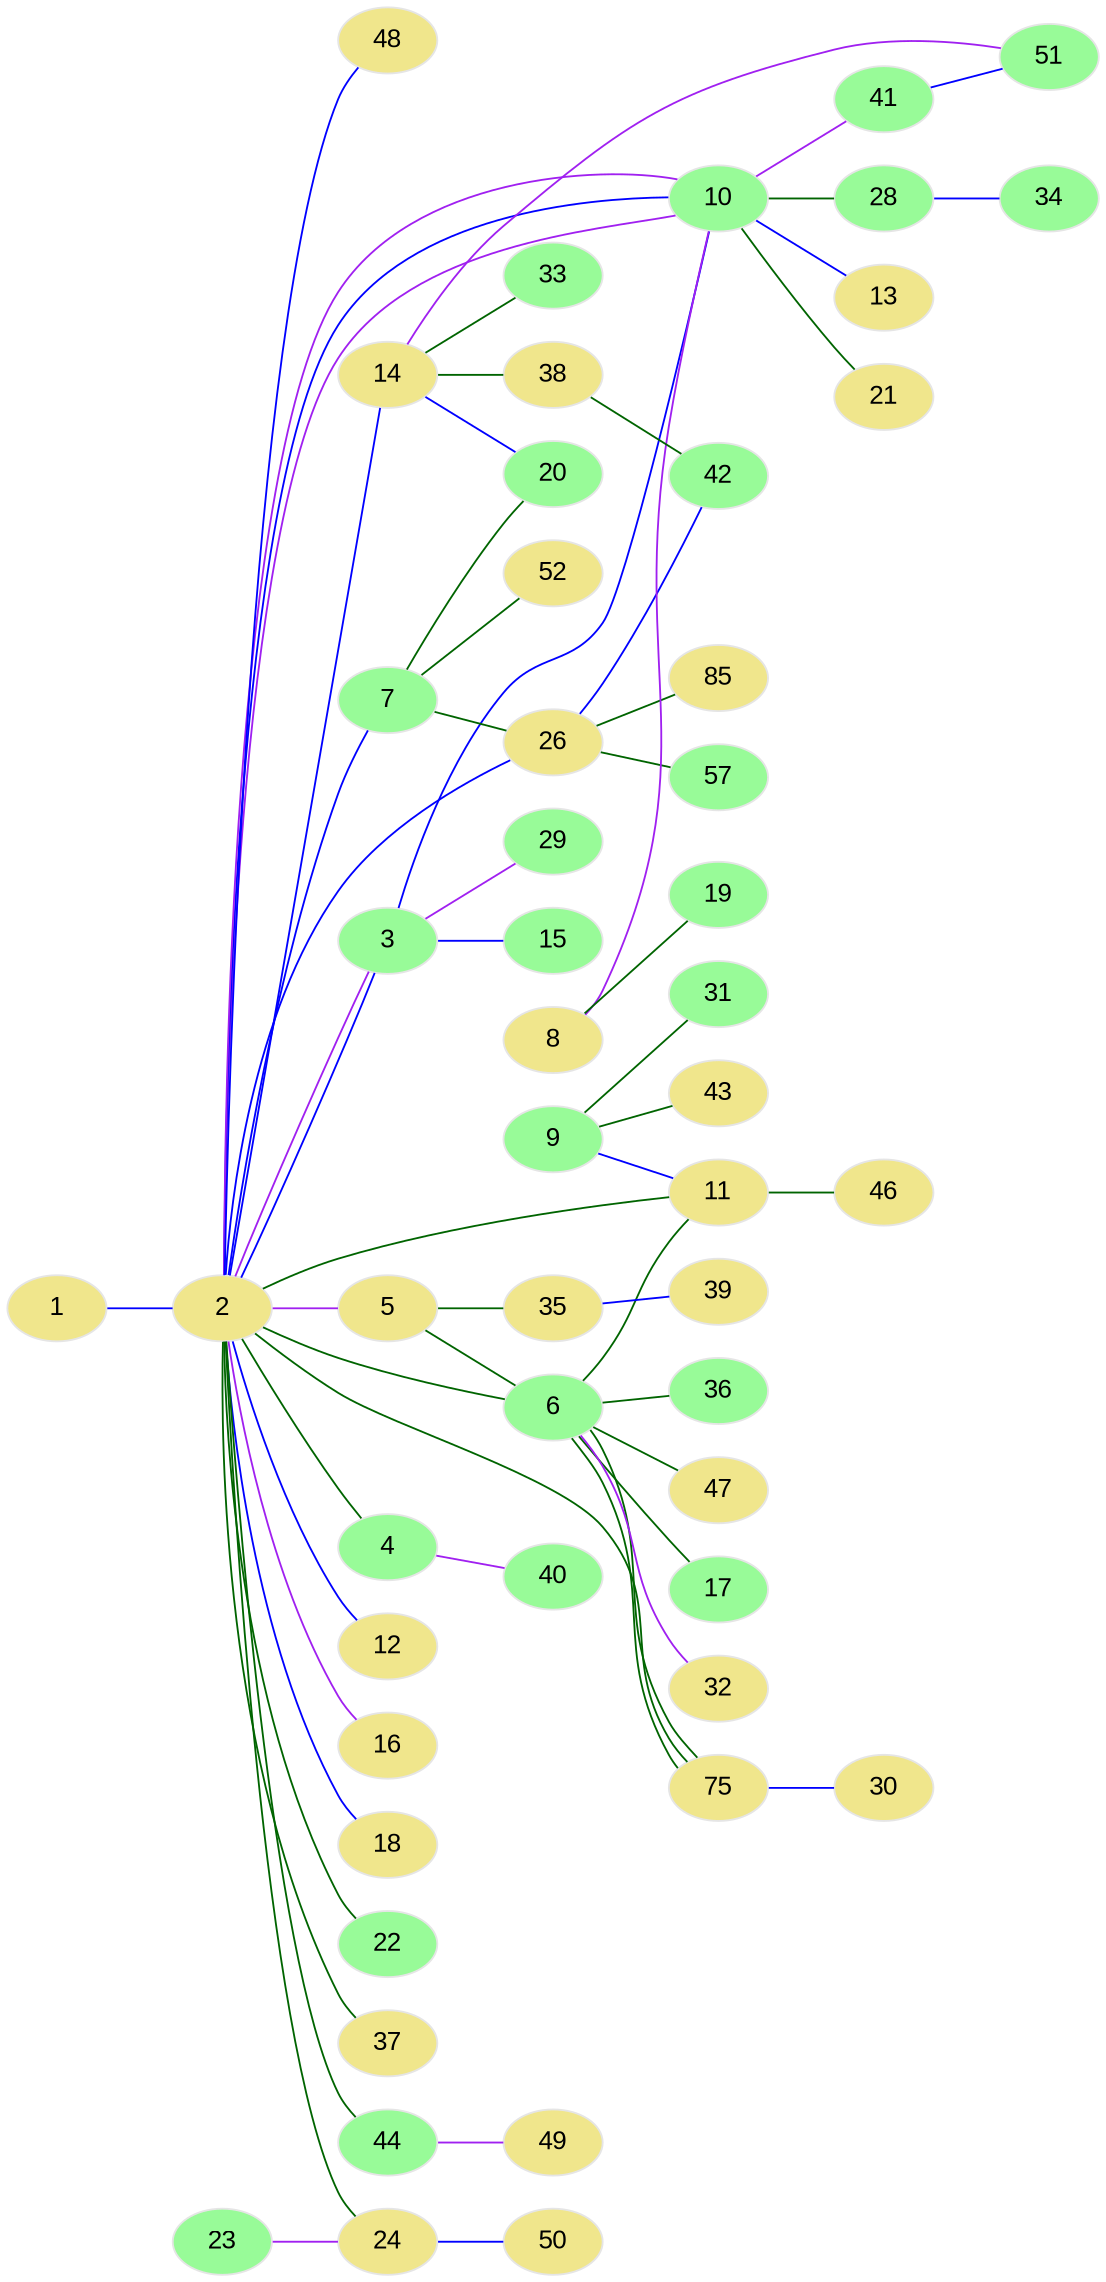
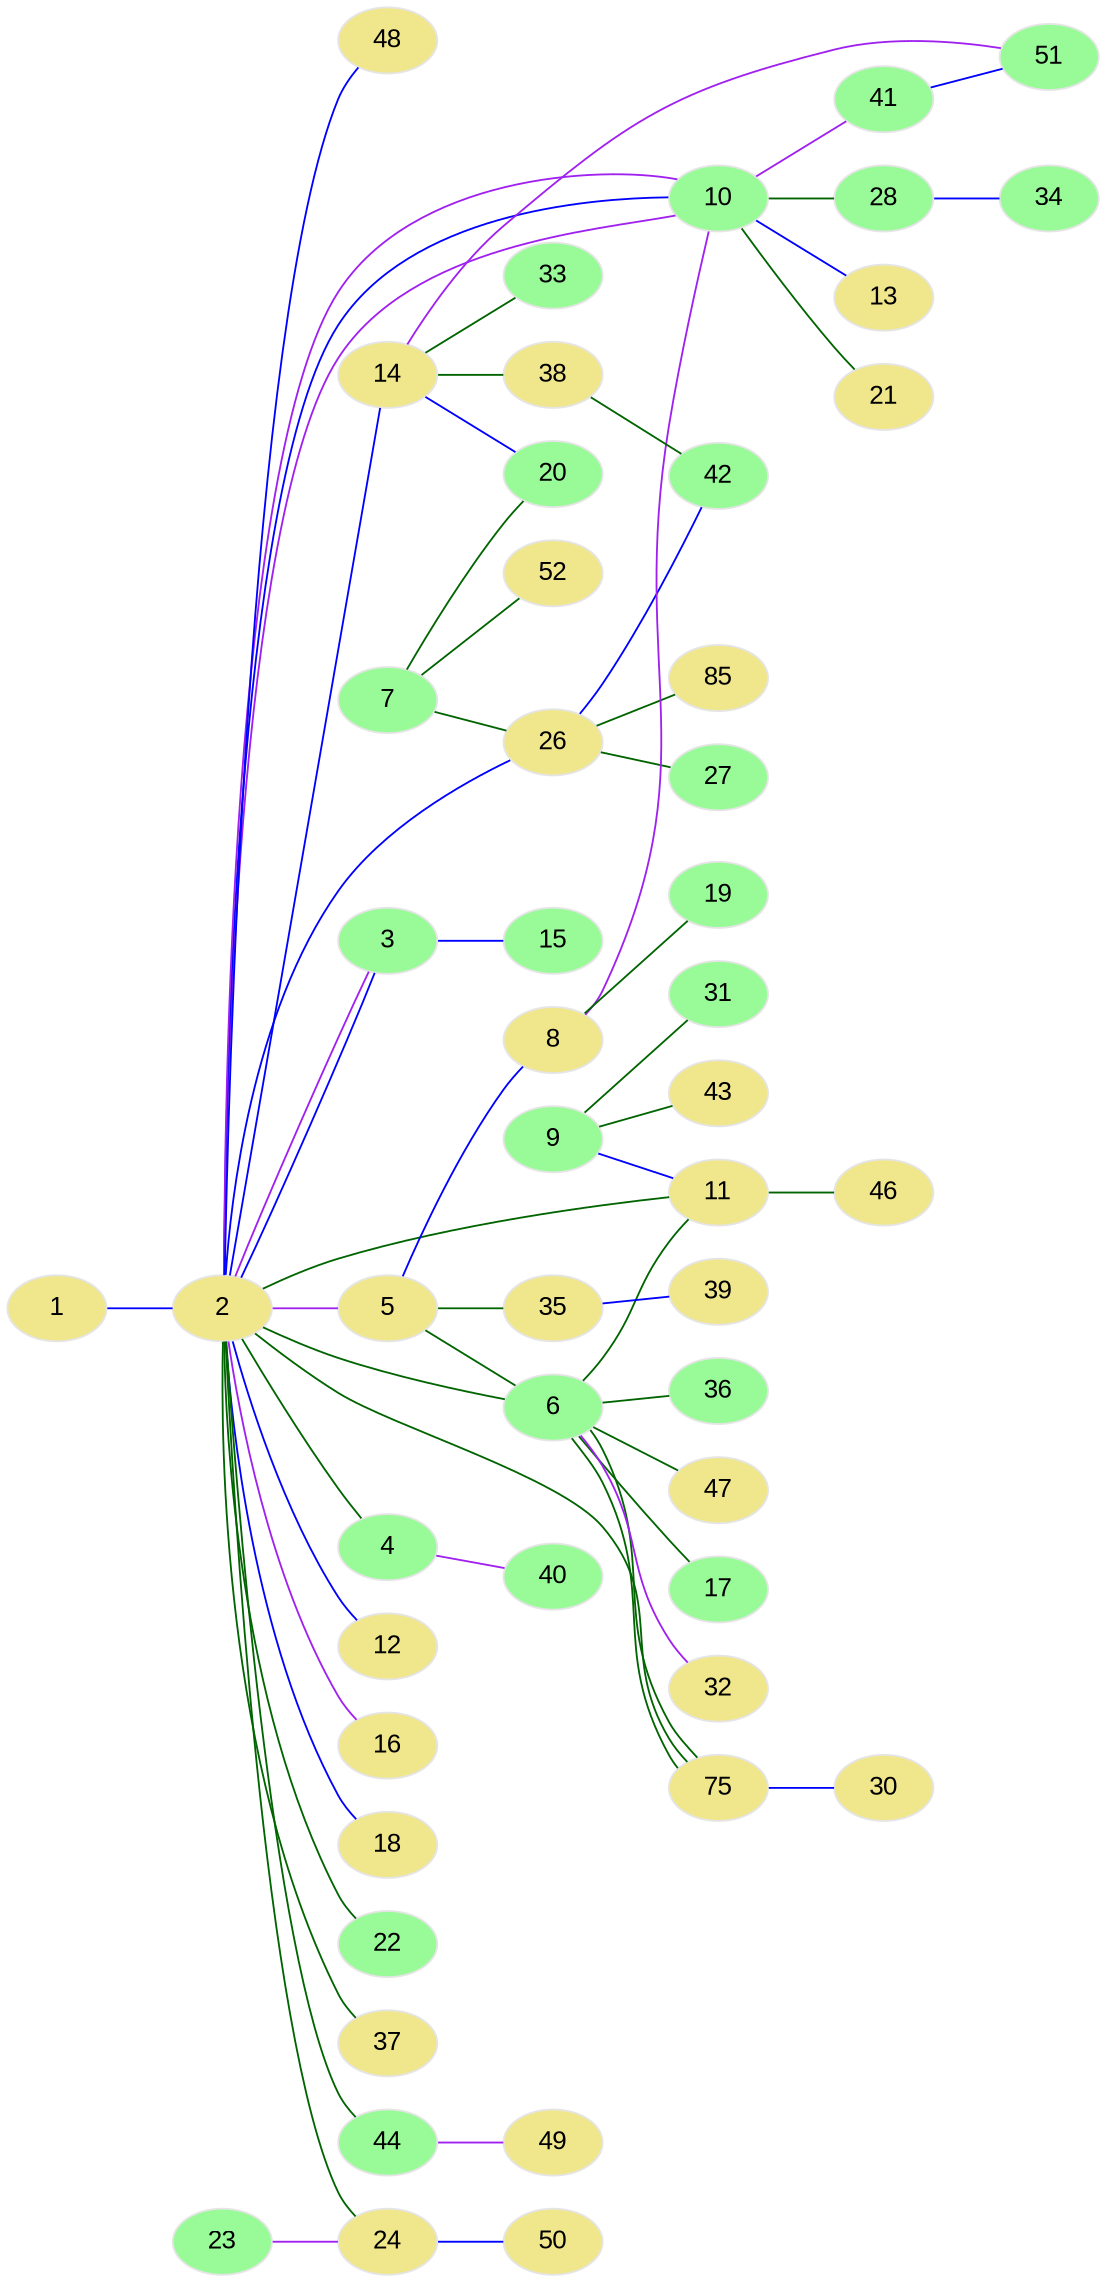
(611, 604) -> none
(718, 777) -> (718, 777)
(553, 842) -> none
(308, 888) -> none
none -> (456, 1167)
